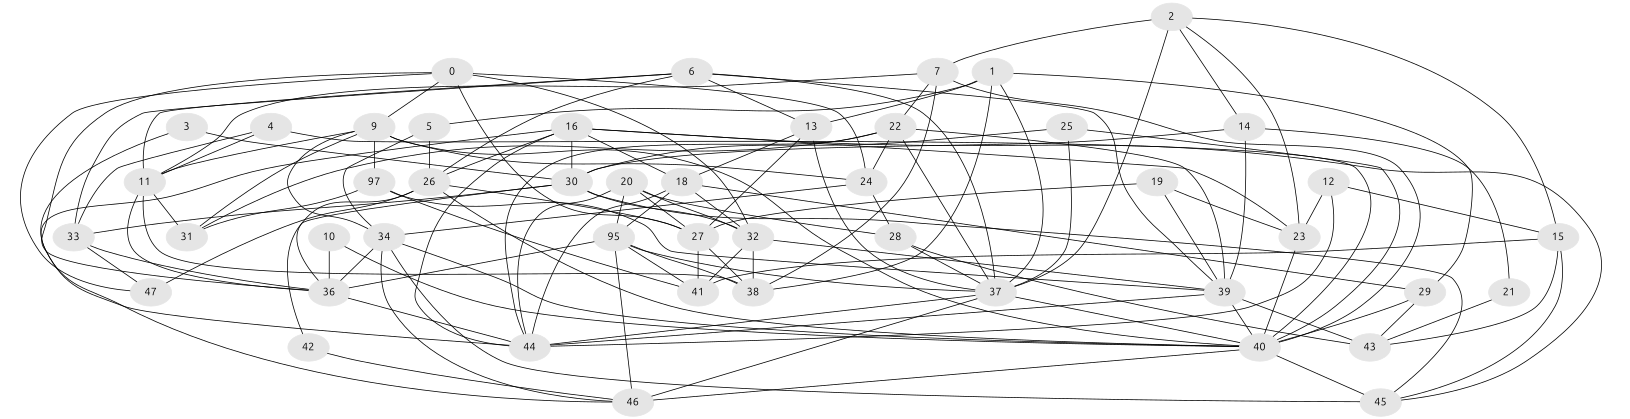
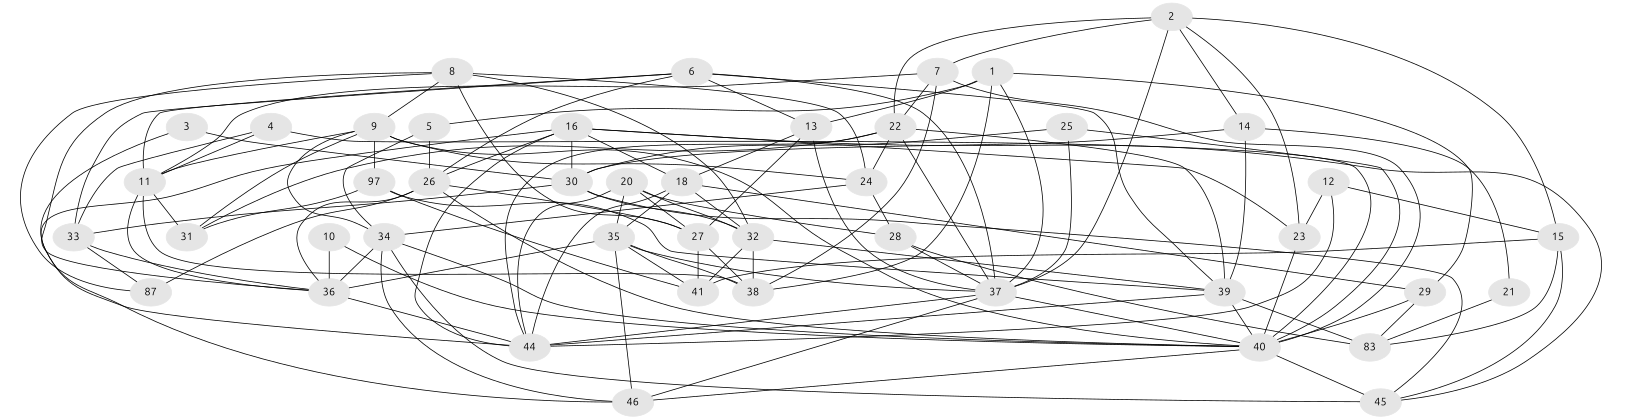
none -> (999, 30)
(452, 72) -> (452, 72)
(1157, 182) -> none
(614, 237) -> (614, 237)
(151, 292) -> (151, 292)
(309, 347) -> none
(1370, 347) -> (1370, 347)
